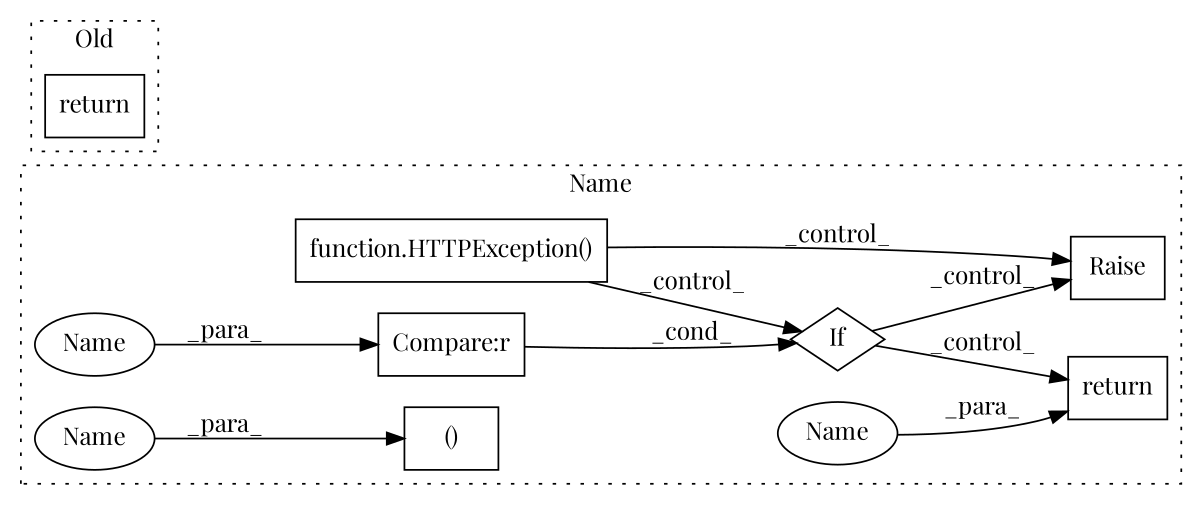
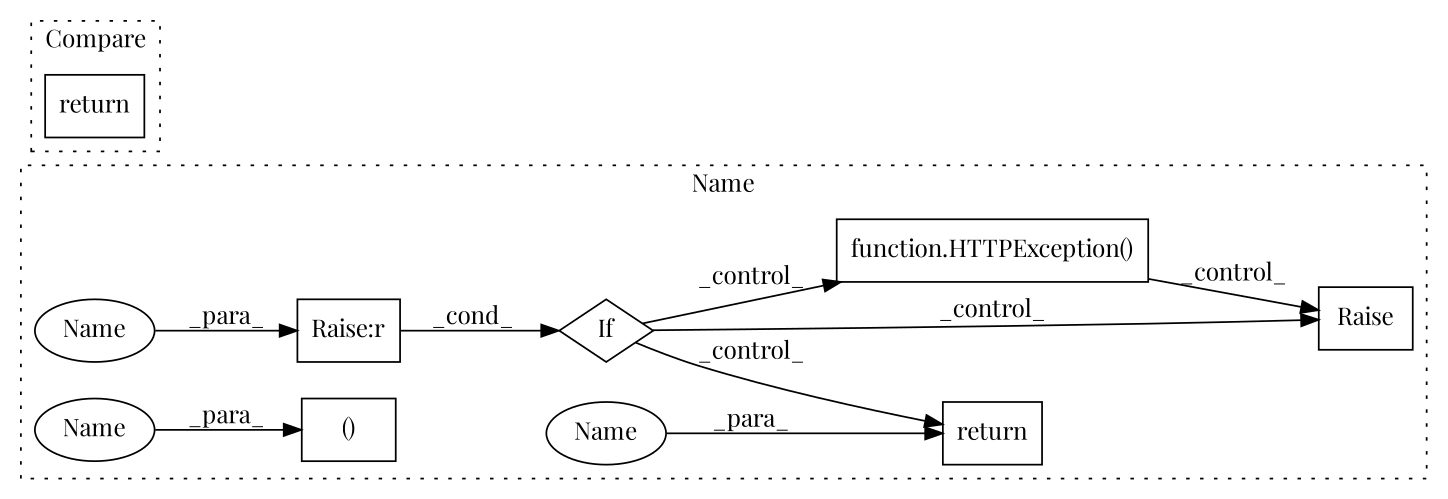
(95, 41) -> (96, 41)
(687, 305) -> (733, 304)
(451, 345) -> (349, 331)
